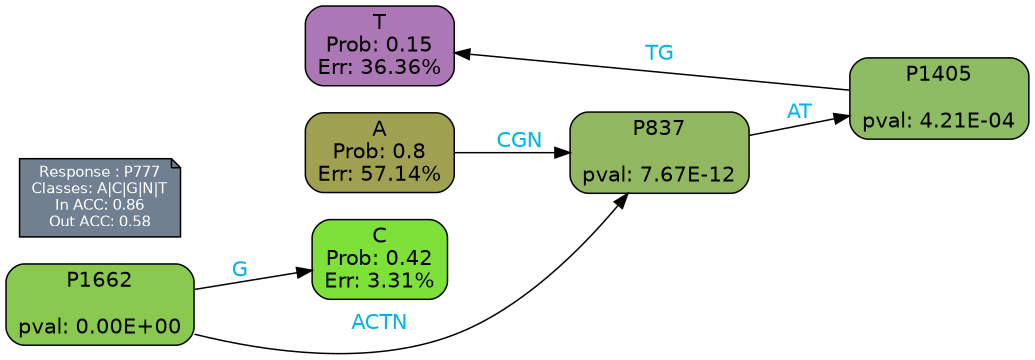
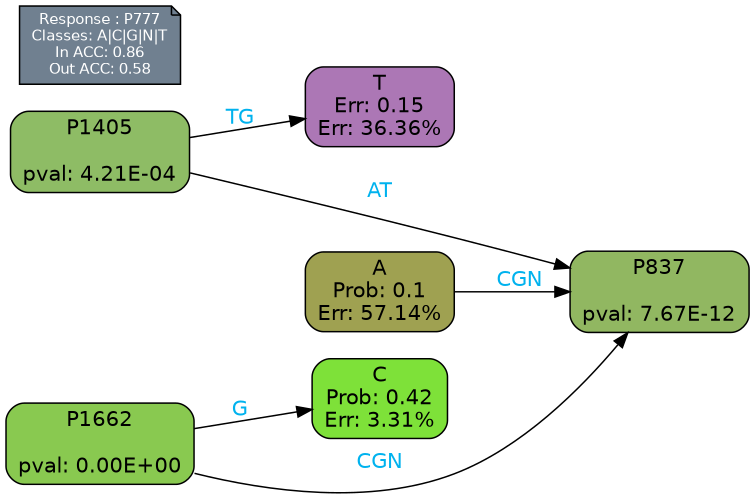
(380, 46) -> (380, 107)
(792, 127) -> (373, 217)
(380, 153) -> (380, 292)
(380, 323) -> (380, 463)
